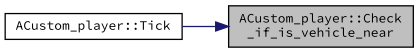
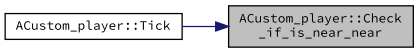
(321, 26) -> (321, 26)
